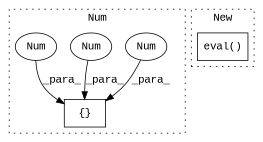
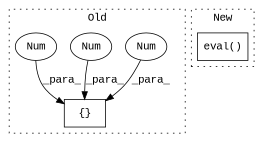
(97, 18) -> (97, 18)
